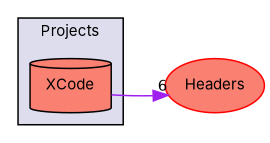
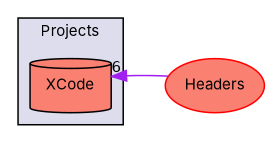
(133, 96) -> (147, 76)
